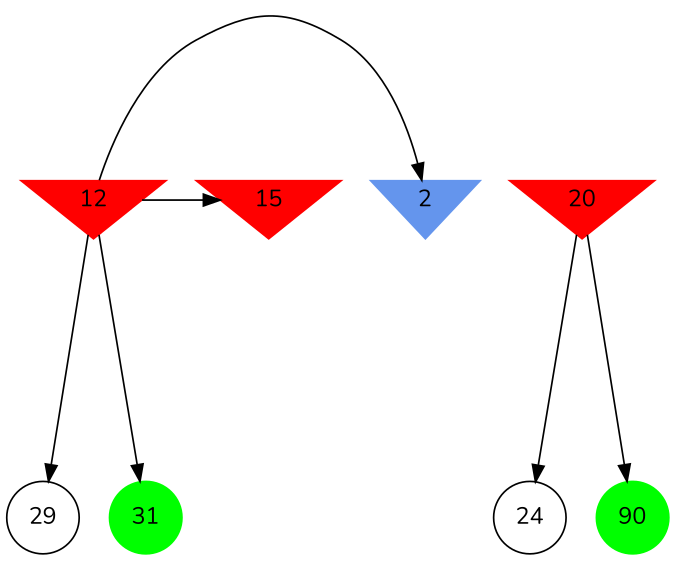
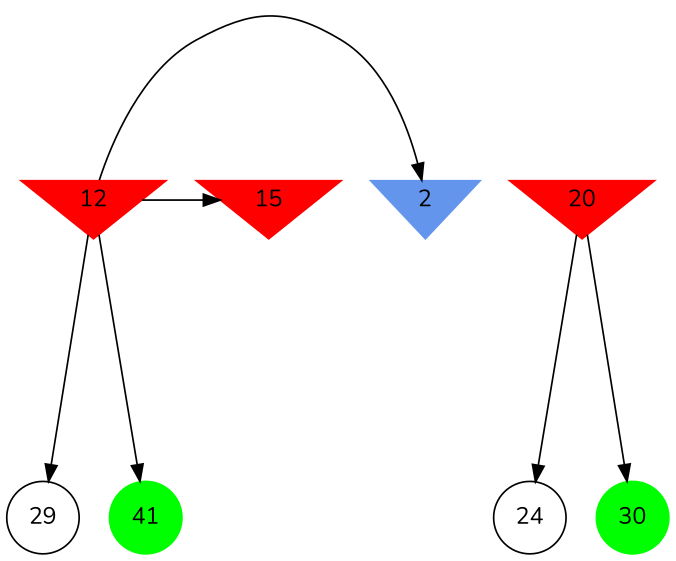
(146, 518) -> (146, 518)
(633, 518) -> (633, 518)
